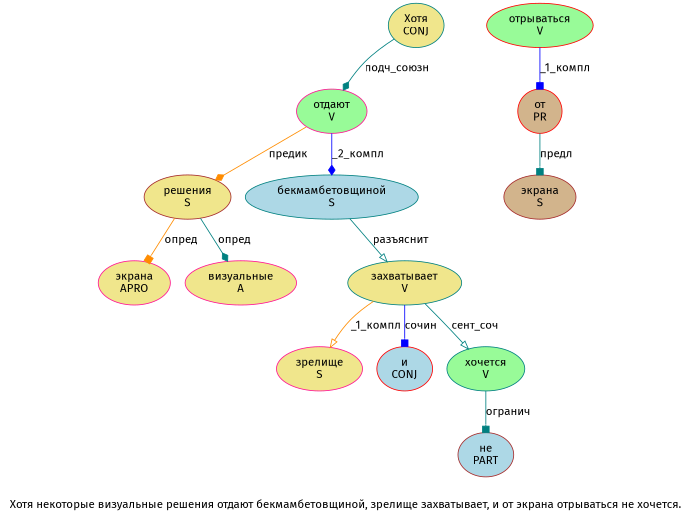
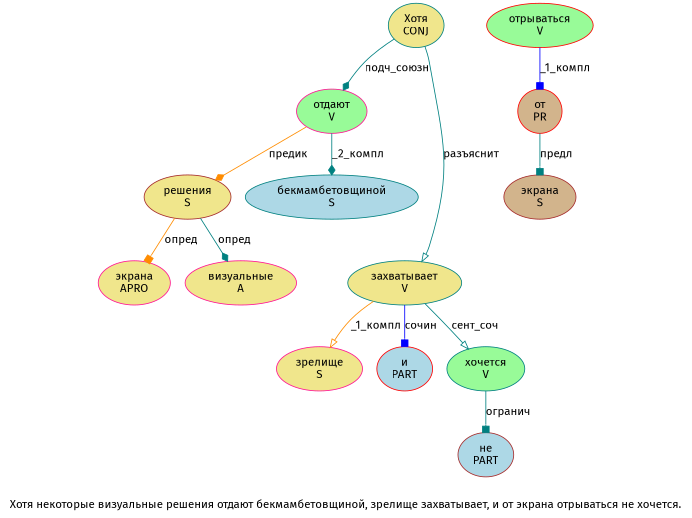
(332, 149) -> (332, 149)
(366, 237) -> (443, 151)
(405, 369) -> (405, 369)
